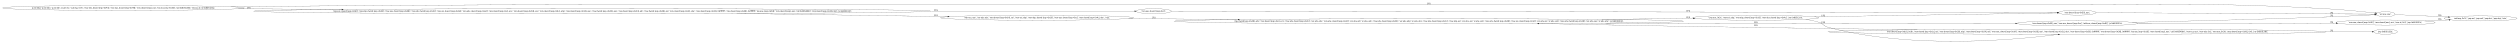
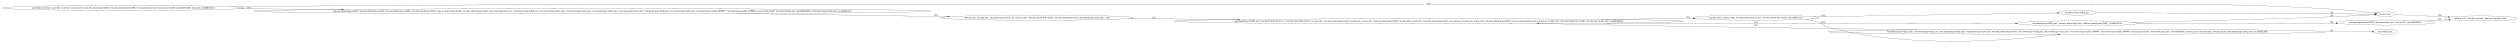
(1154, 11) -> none
